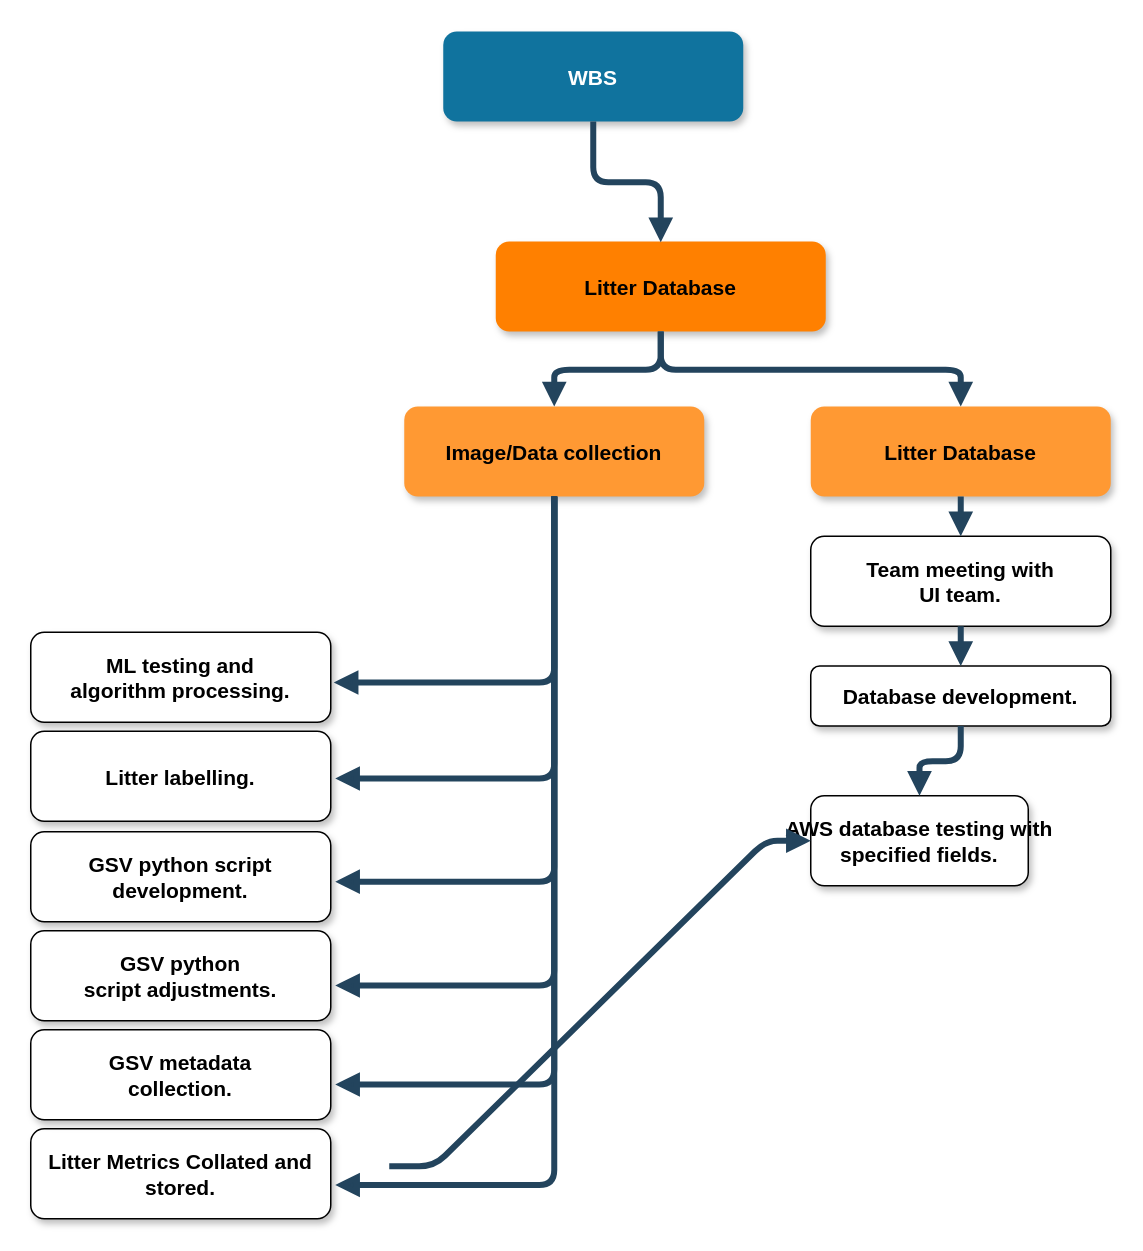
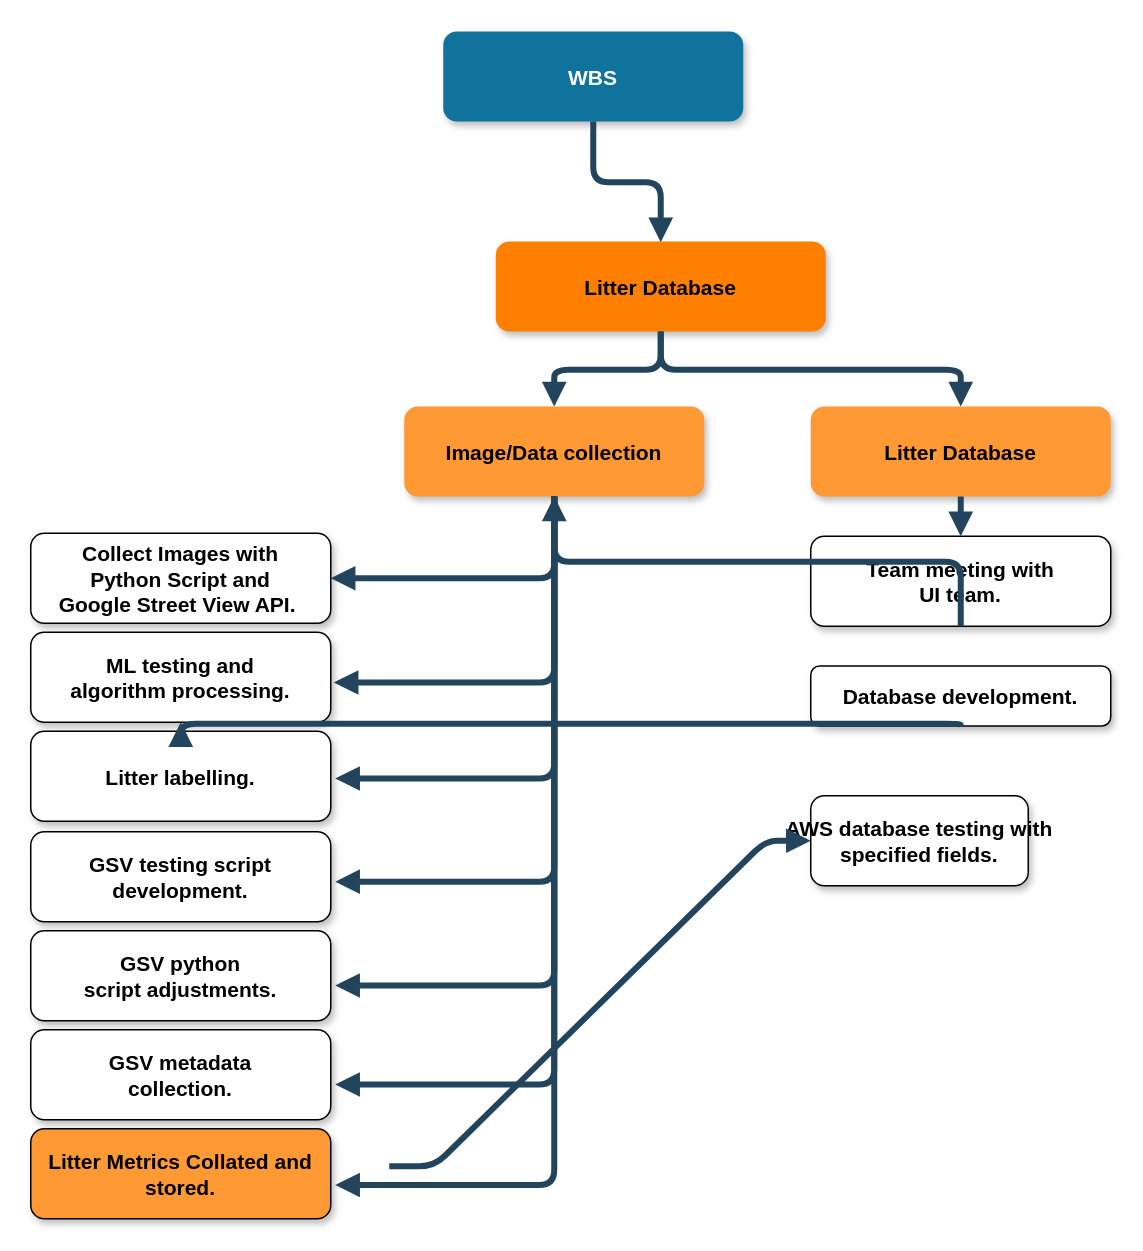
none -> (181, 578)
none -> (453, 578)
(961, 638) -> (787, 562)
(952, 760) -> (566, 724)
(180, 865) -> (180, 865)
(181, 1174) -> (181, 1174)
